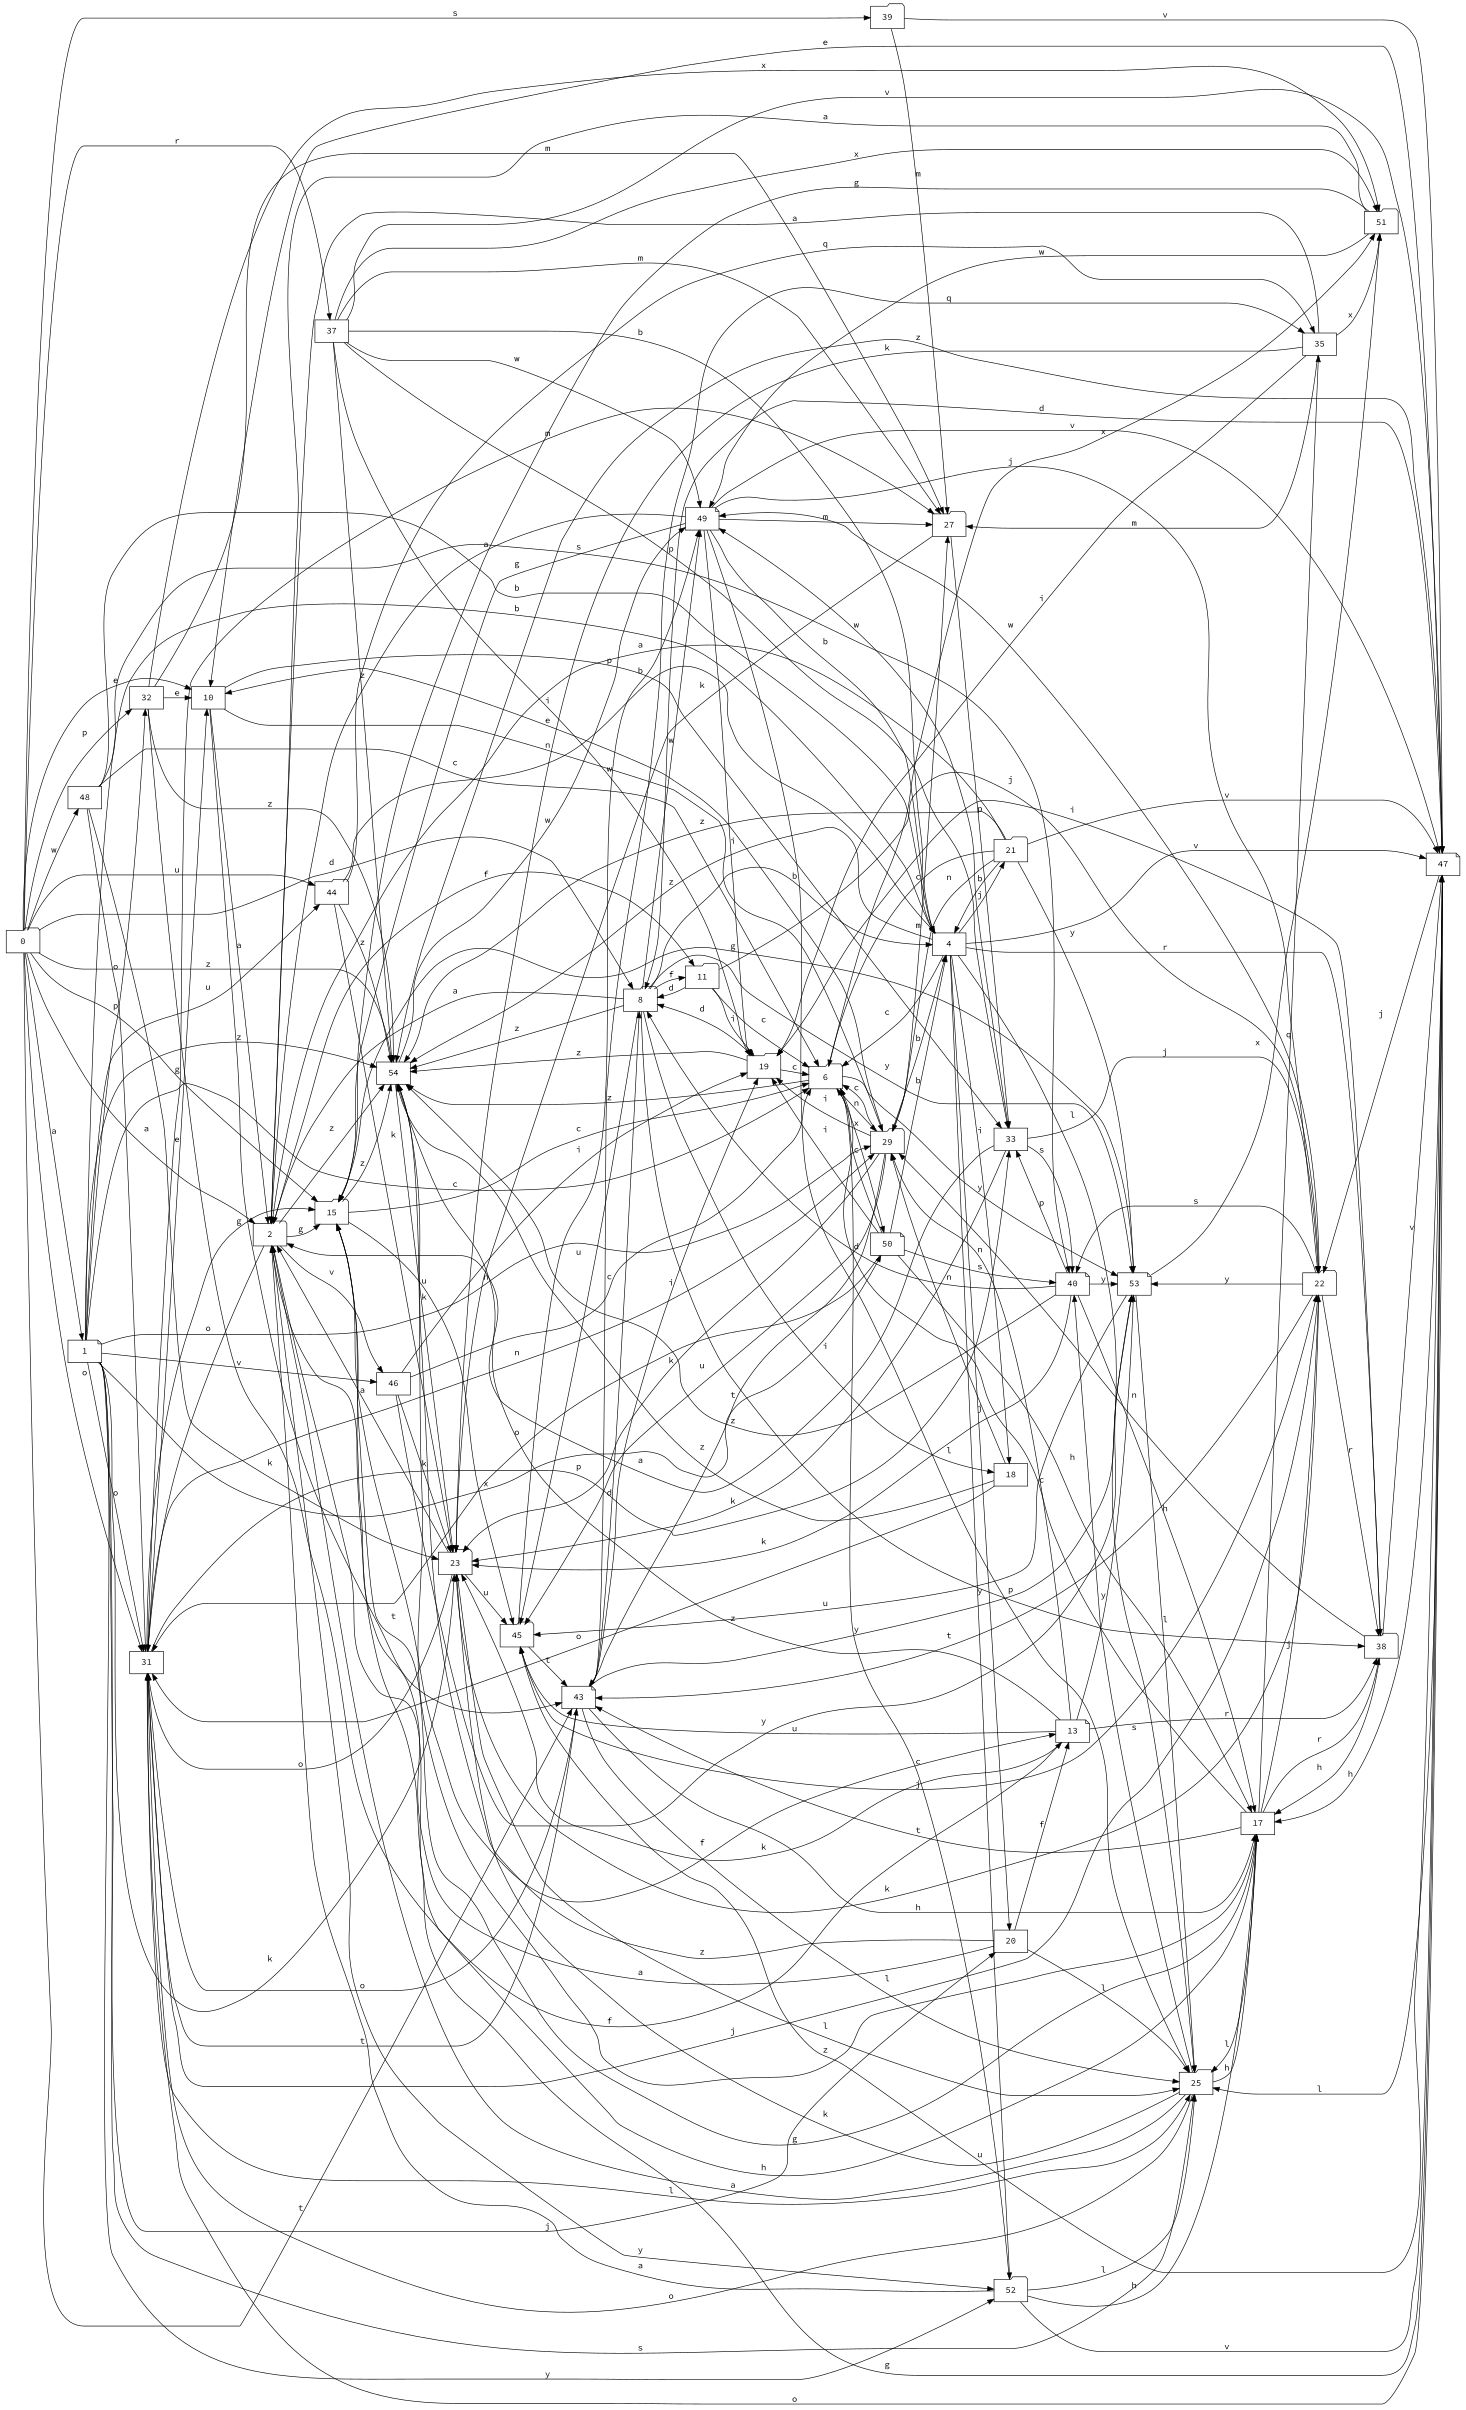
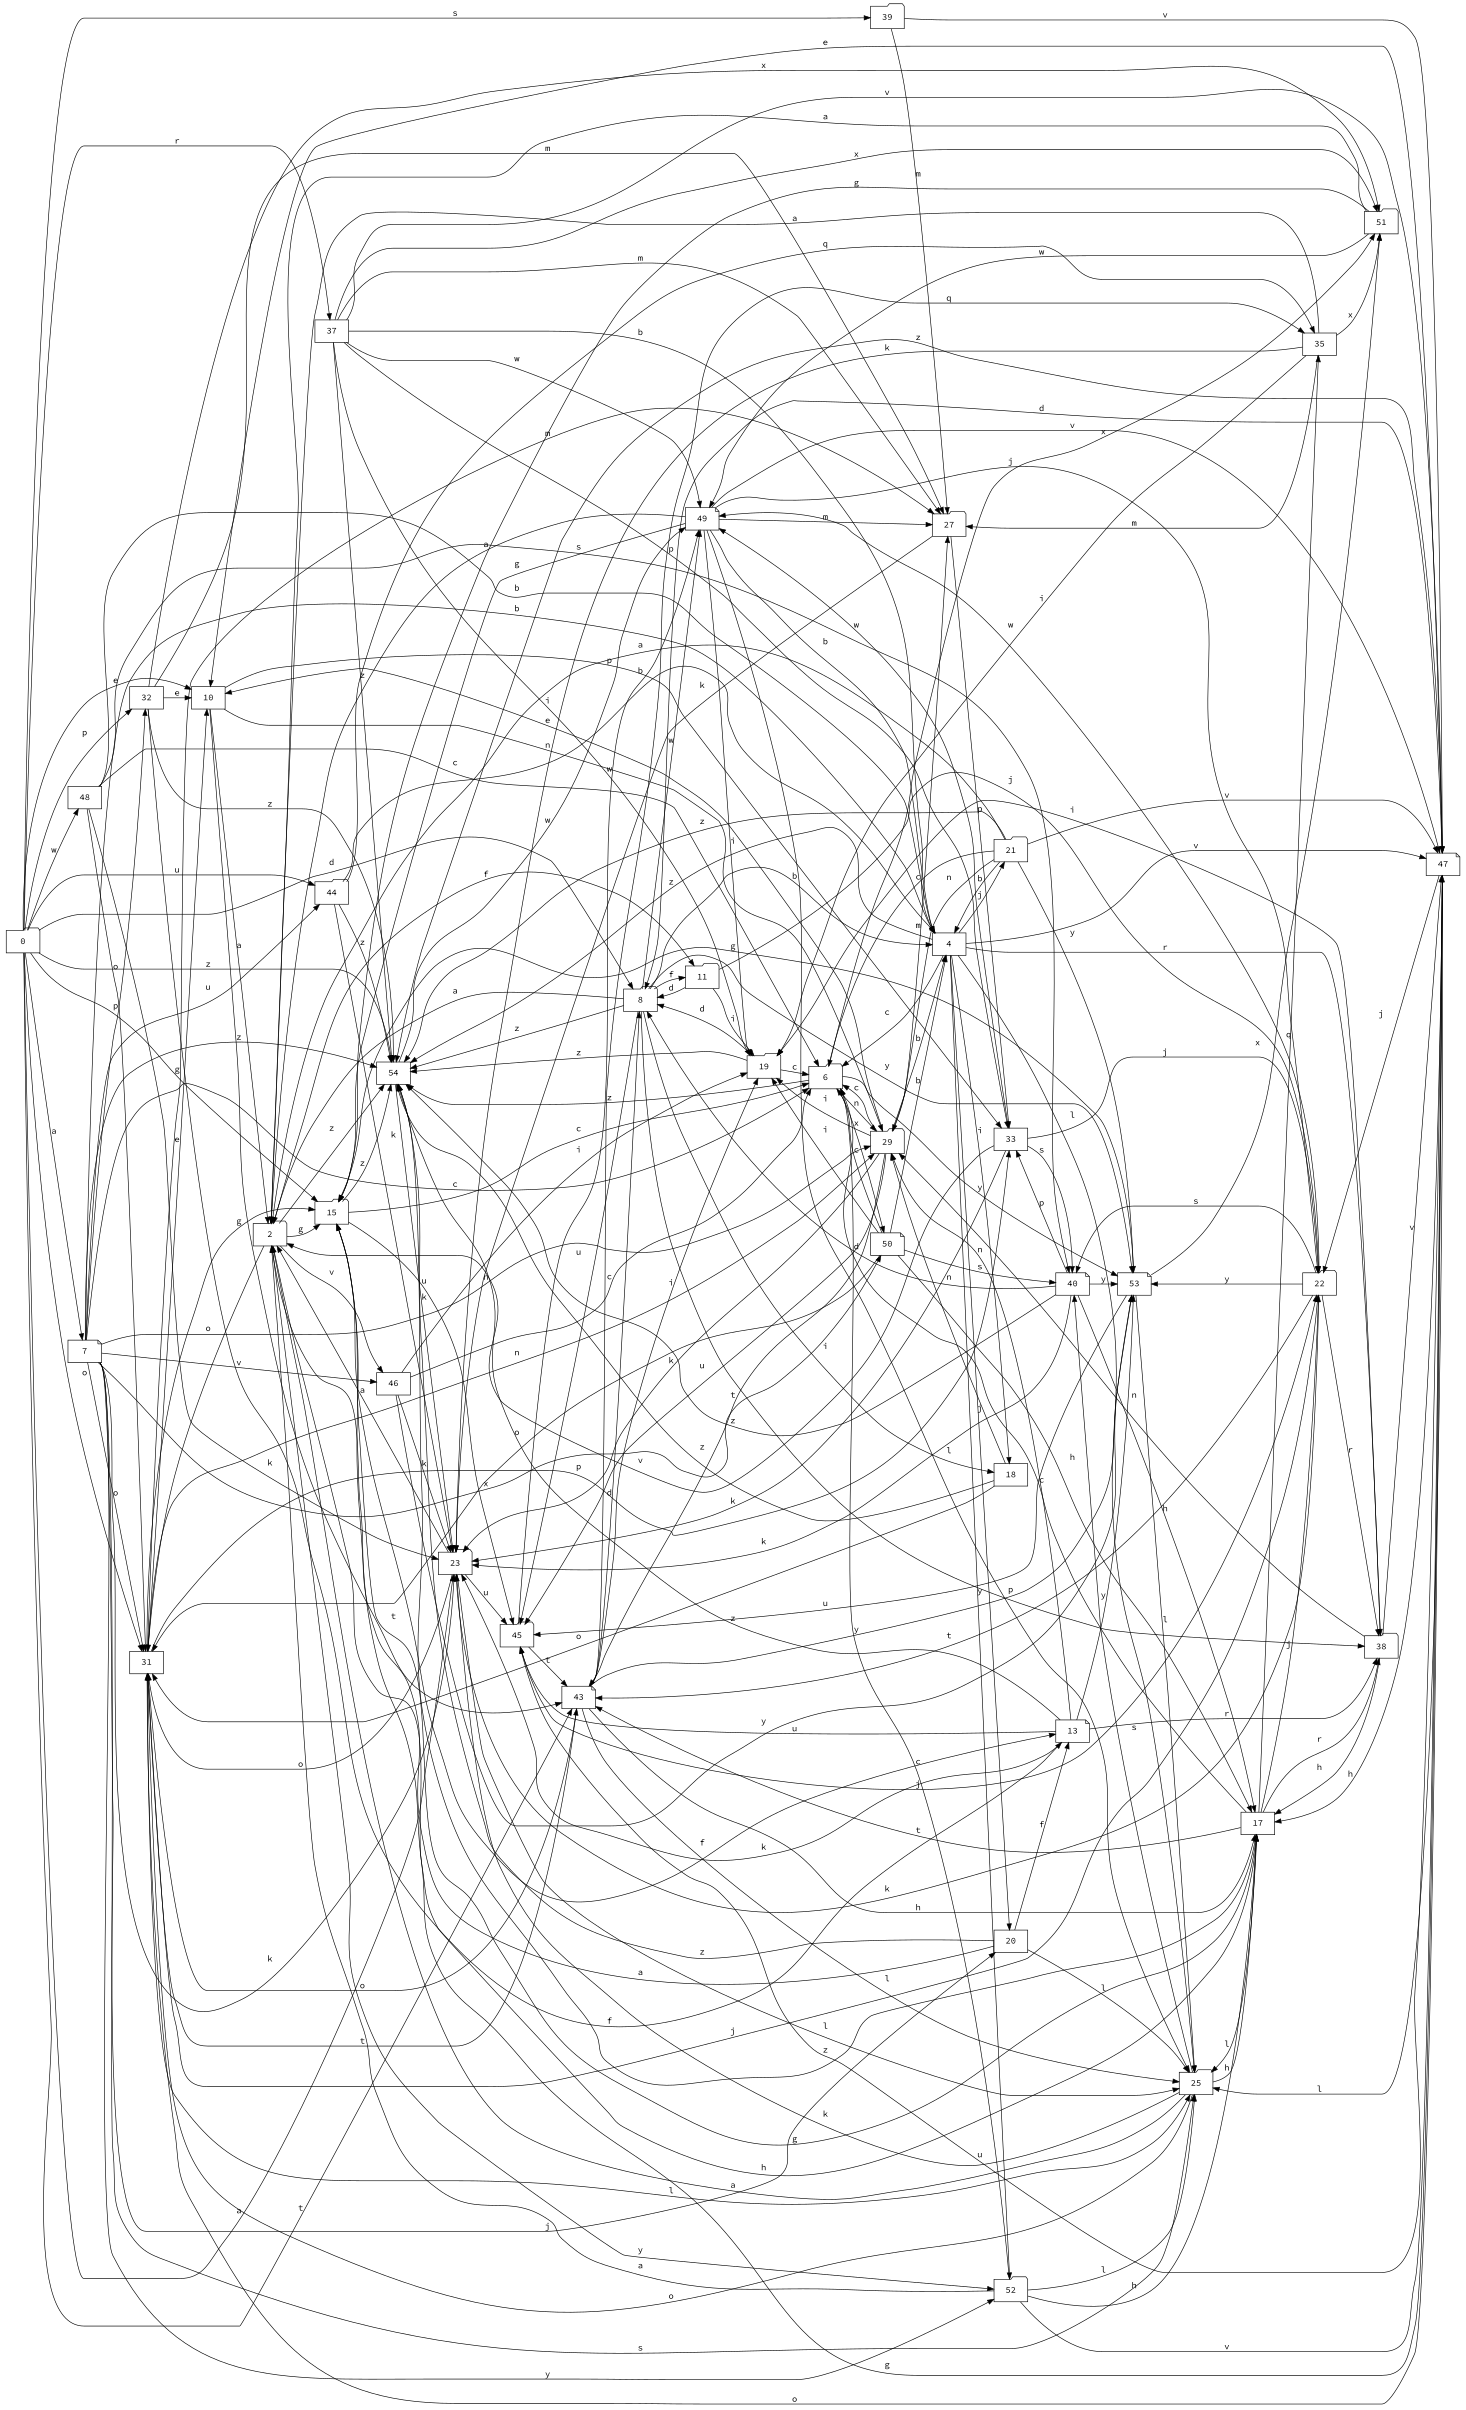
(754, 1030) -> none
(115, 1117) -> (58, 2048)
(85, 1351) -> (85, 1351)
(640, 1461) -> (640, 1461)
